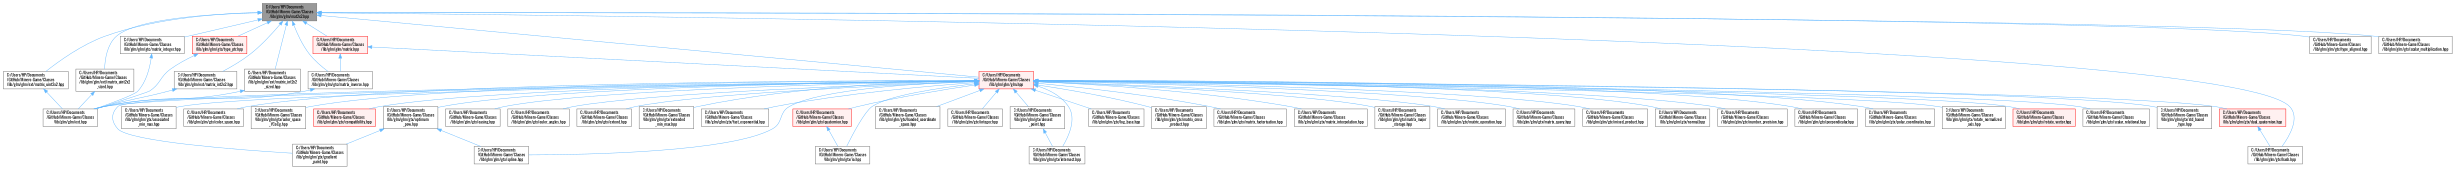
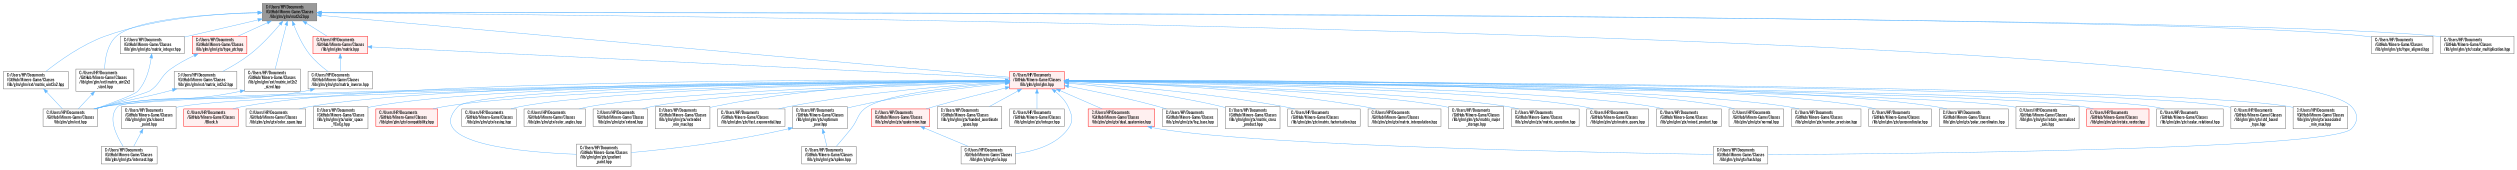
none -> (211, 118)
